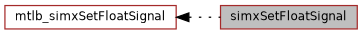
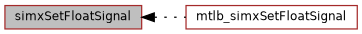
(205, 17) -> (170, 17)
